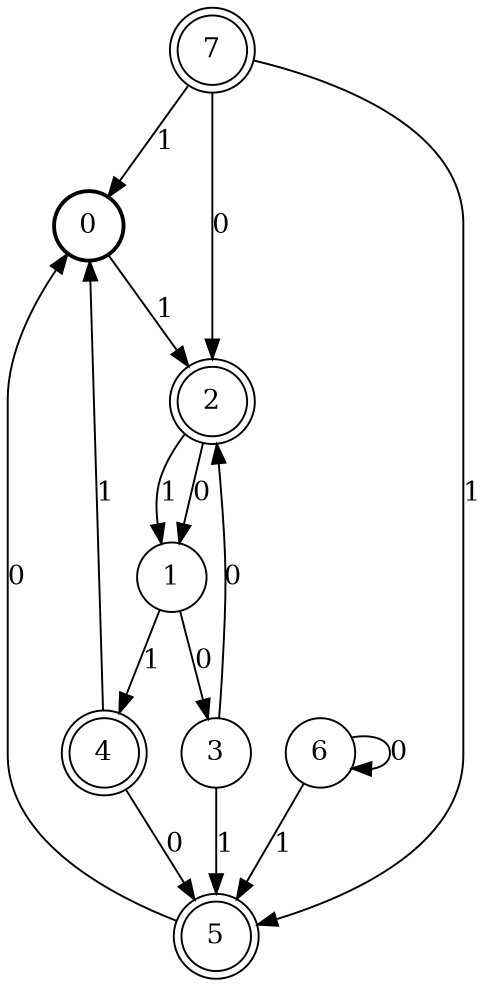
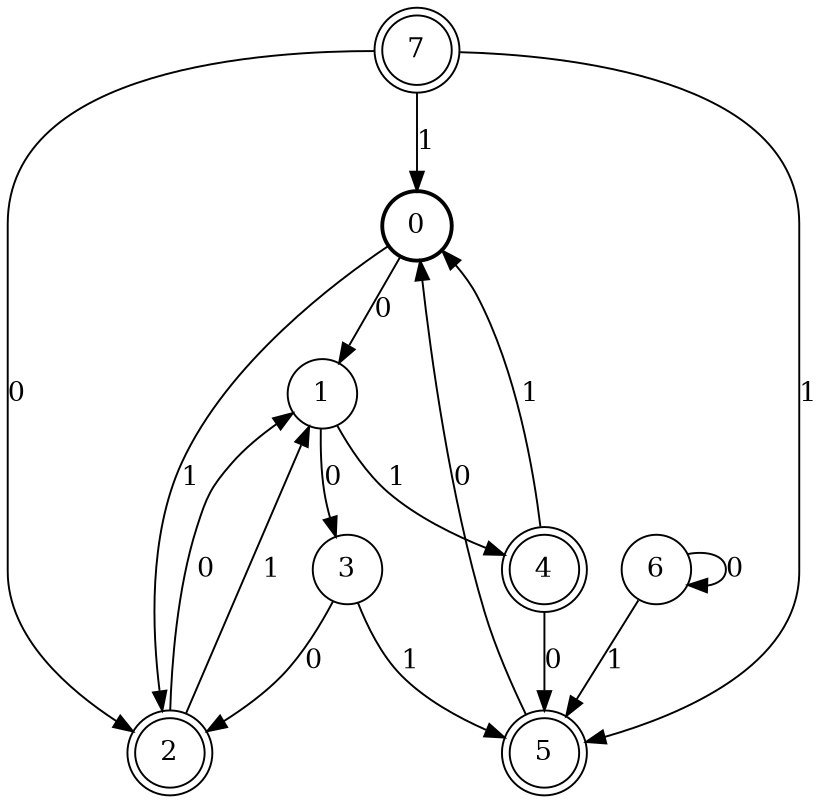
none -> (375, 301)
